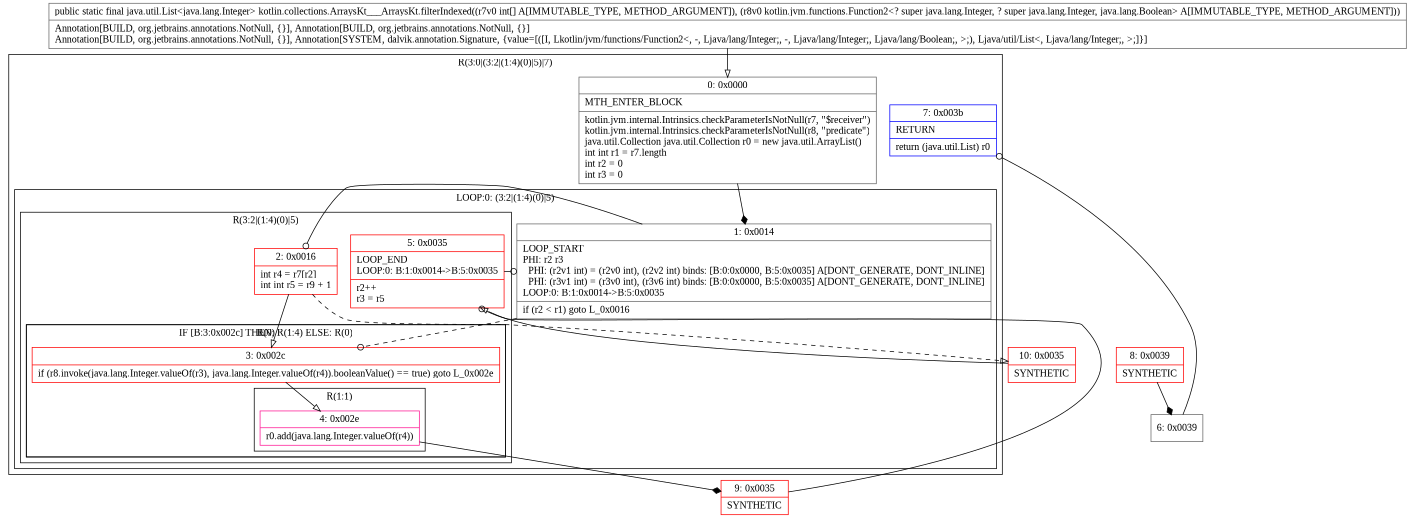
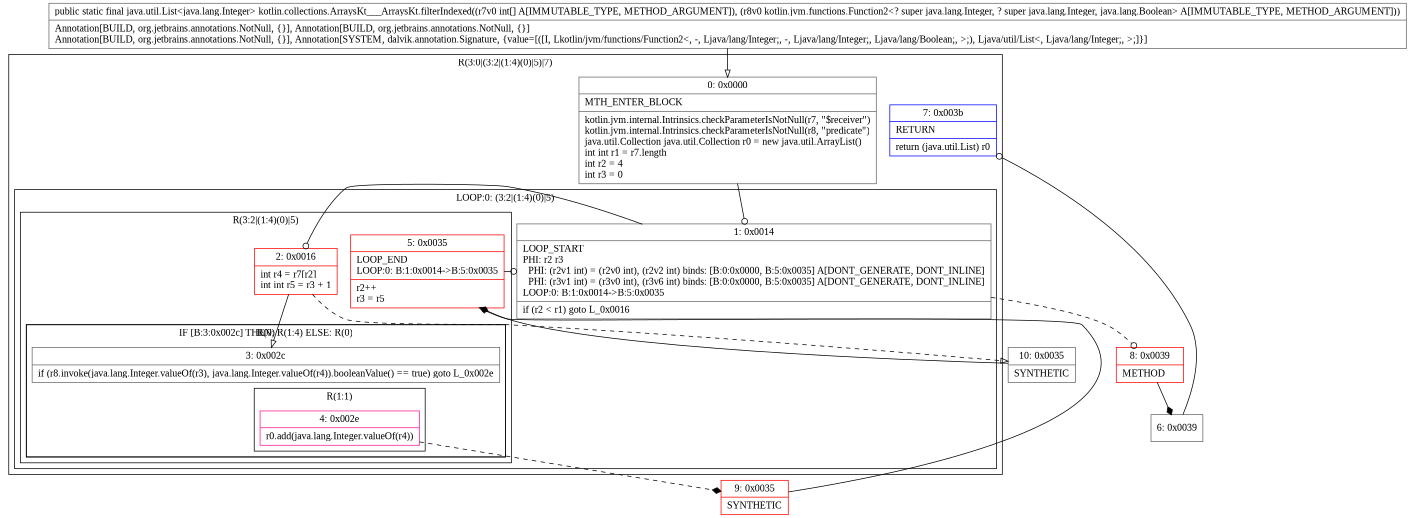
(604, 164) -> (604, 164)
(741, 201) -> (741, 201)
(296, 285) -> (296, 285)
(981, 320) -> (981, 320)
(440, 333) -> (1065, 311)
(747, 351) -> (747, 351)
(266, 365) -> (266, 365)
(1042, 365) -> (1042, 365)
(1150, 373) -> (1144, 373)
(300, 394) -> none
(551, 463) -> (551, 463)
